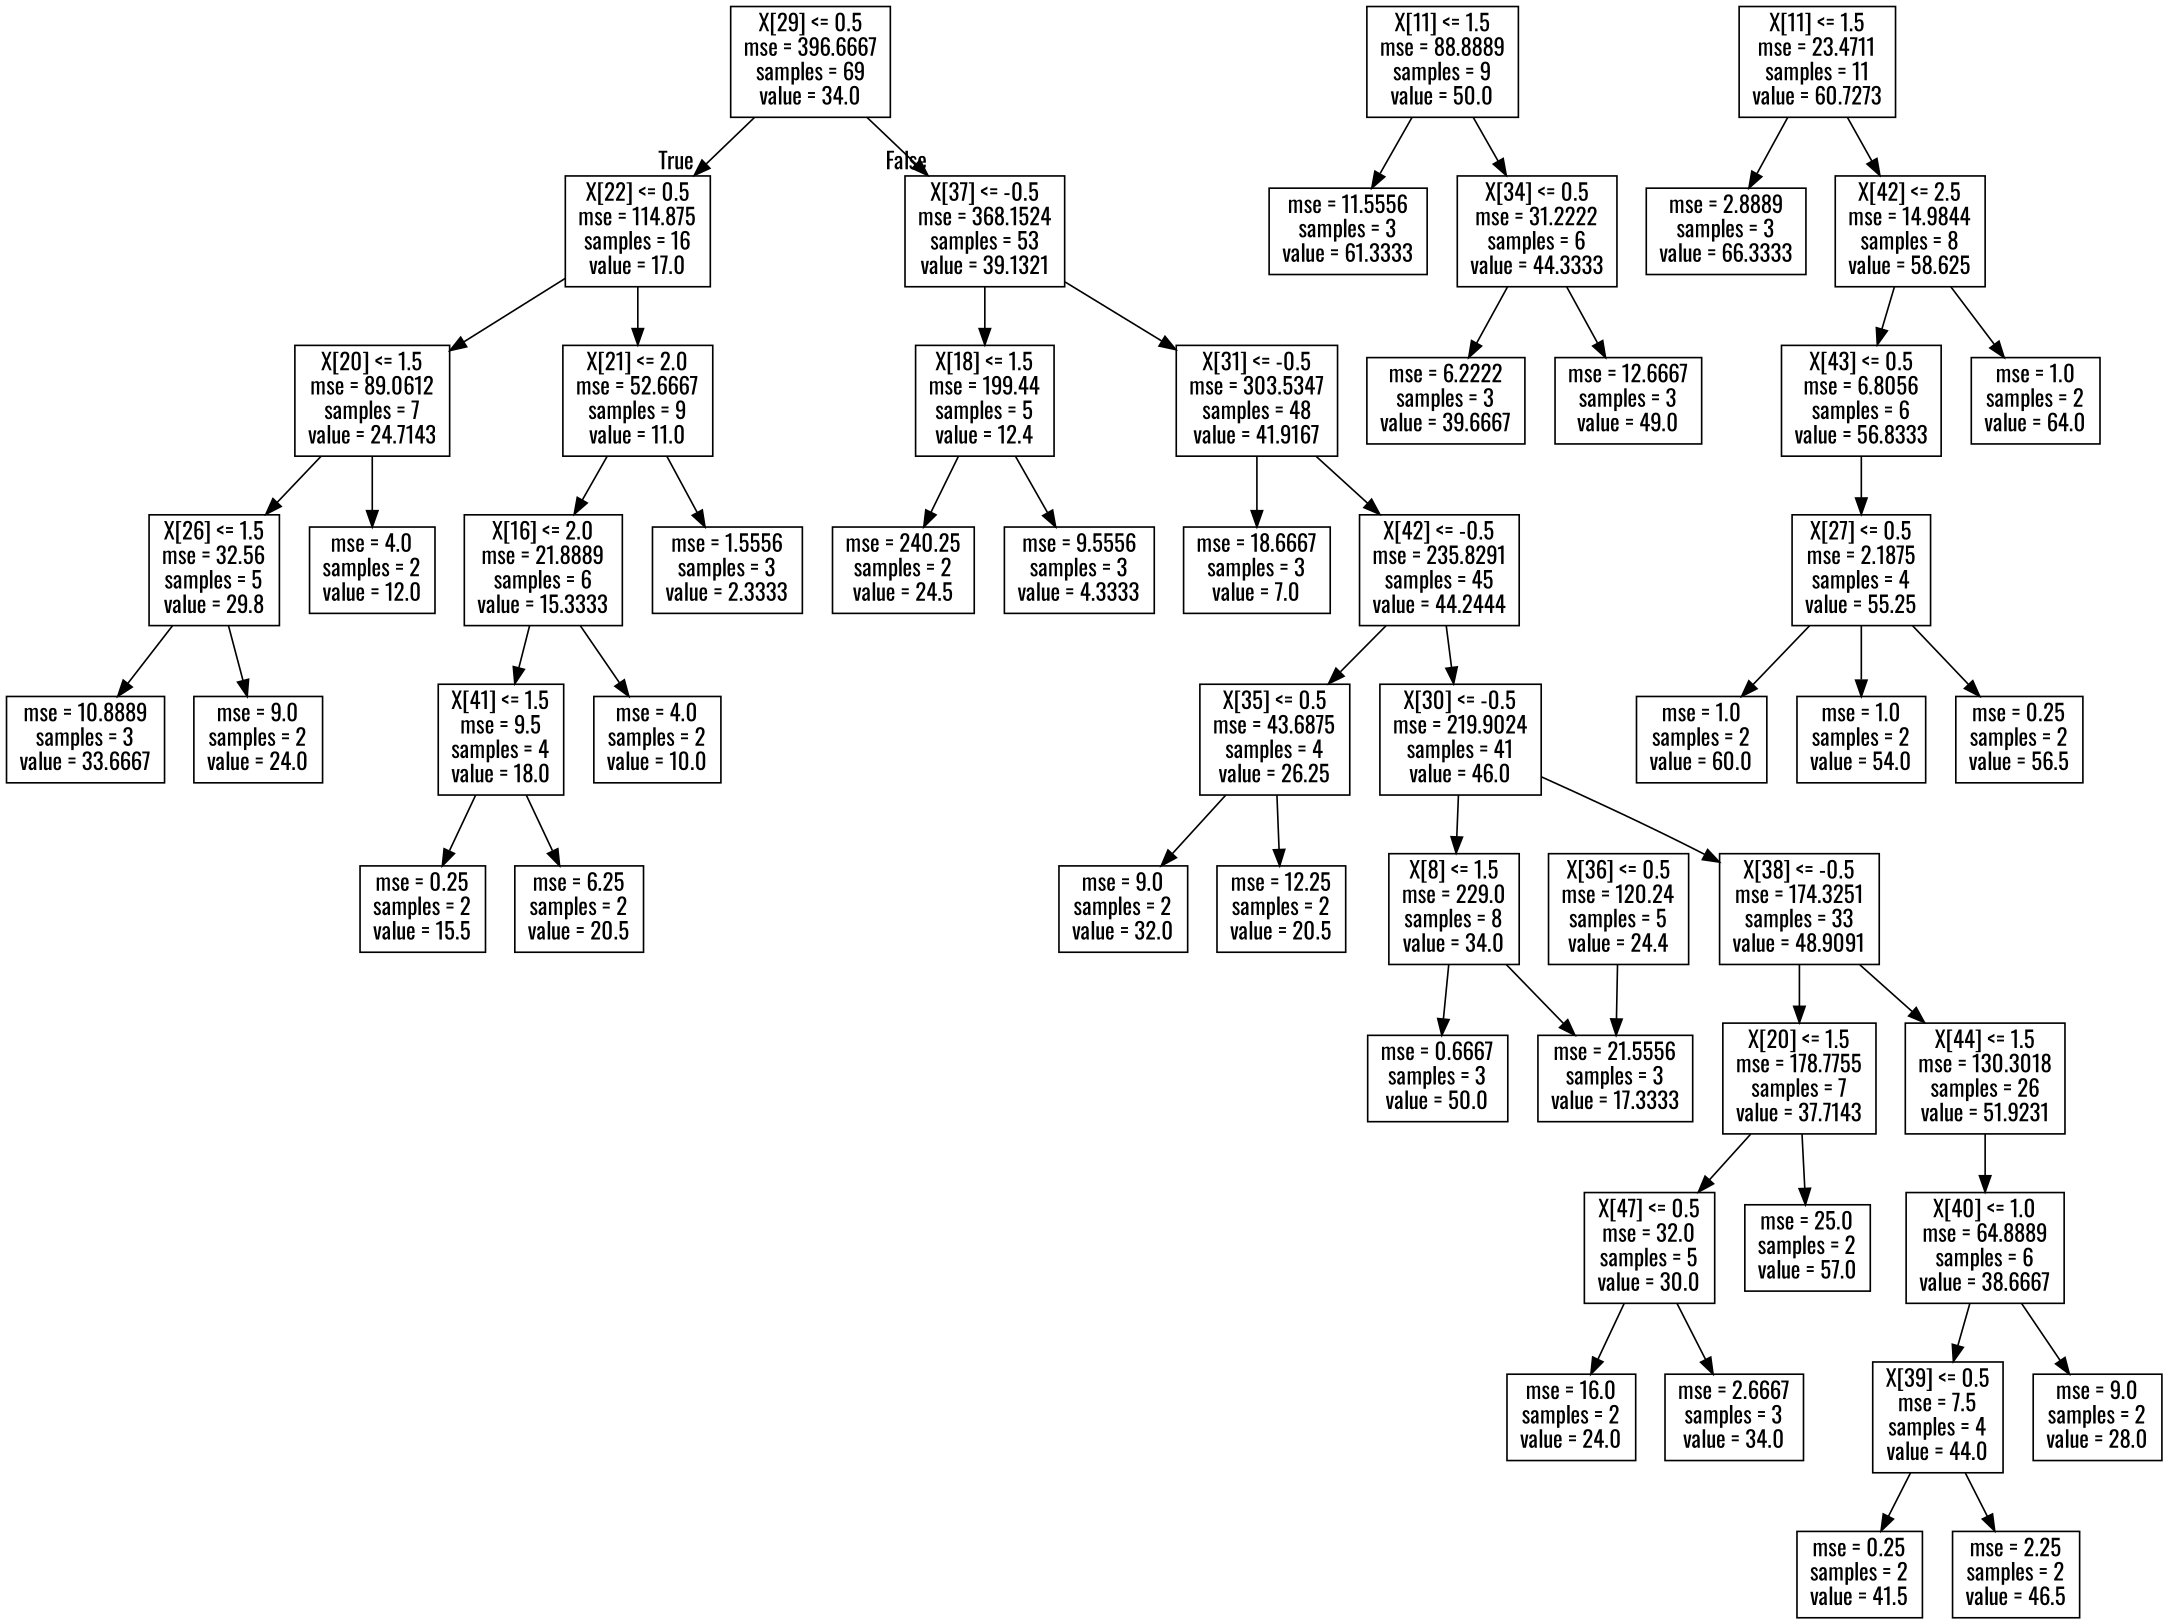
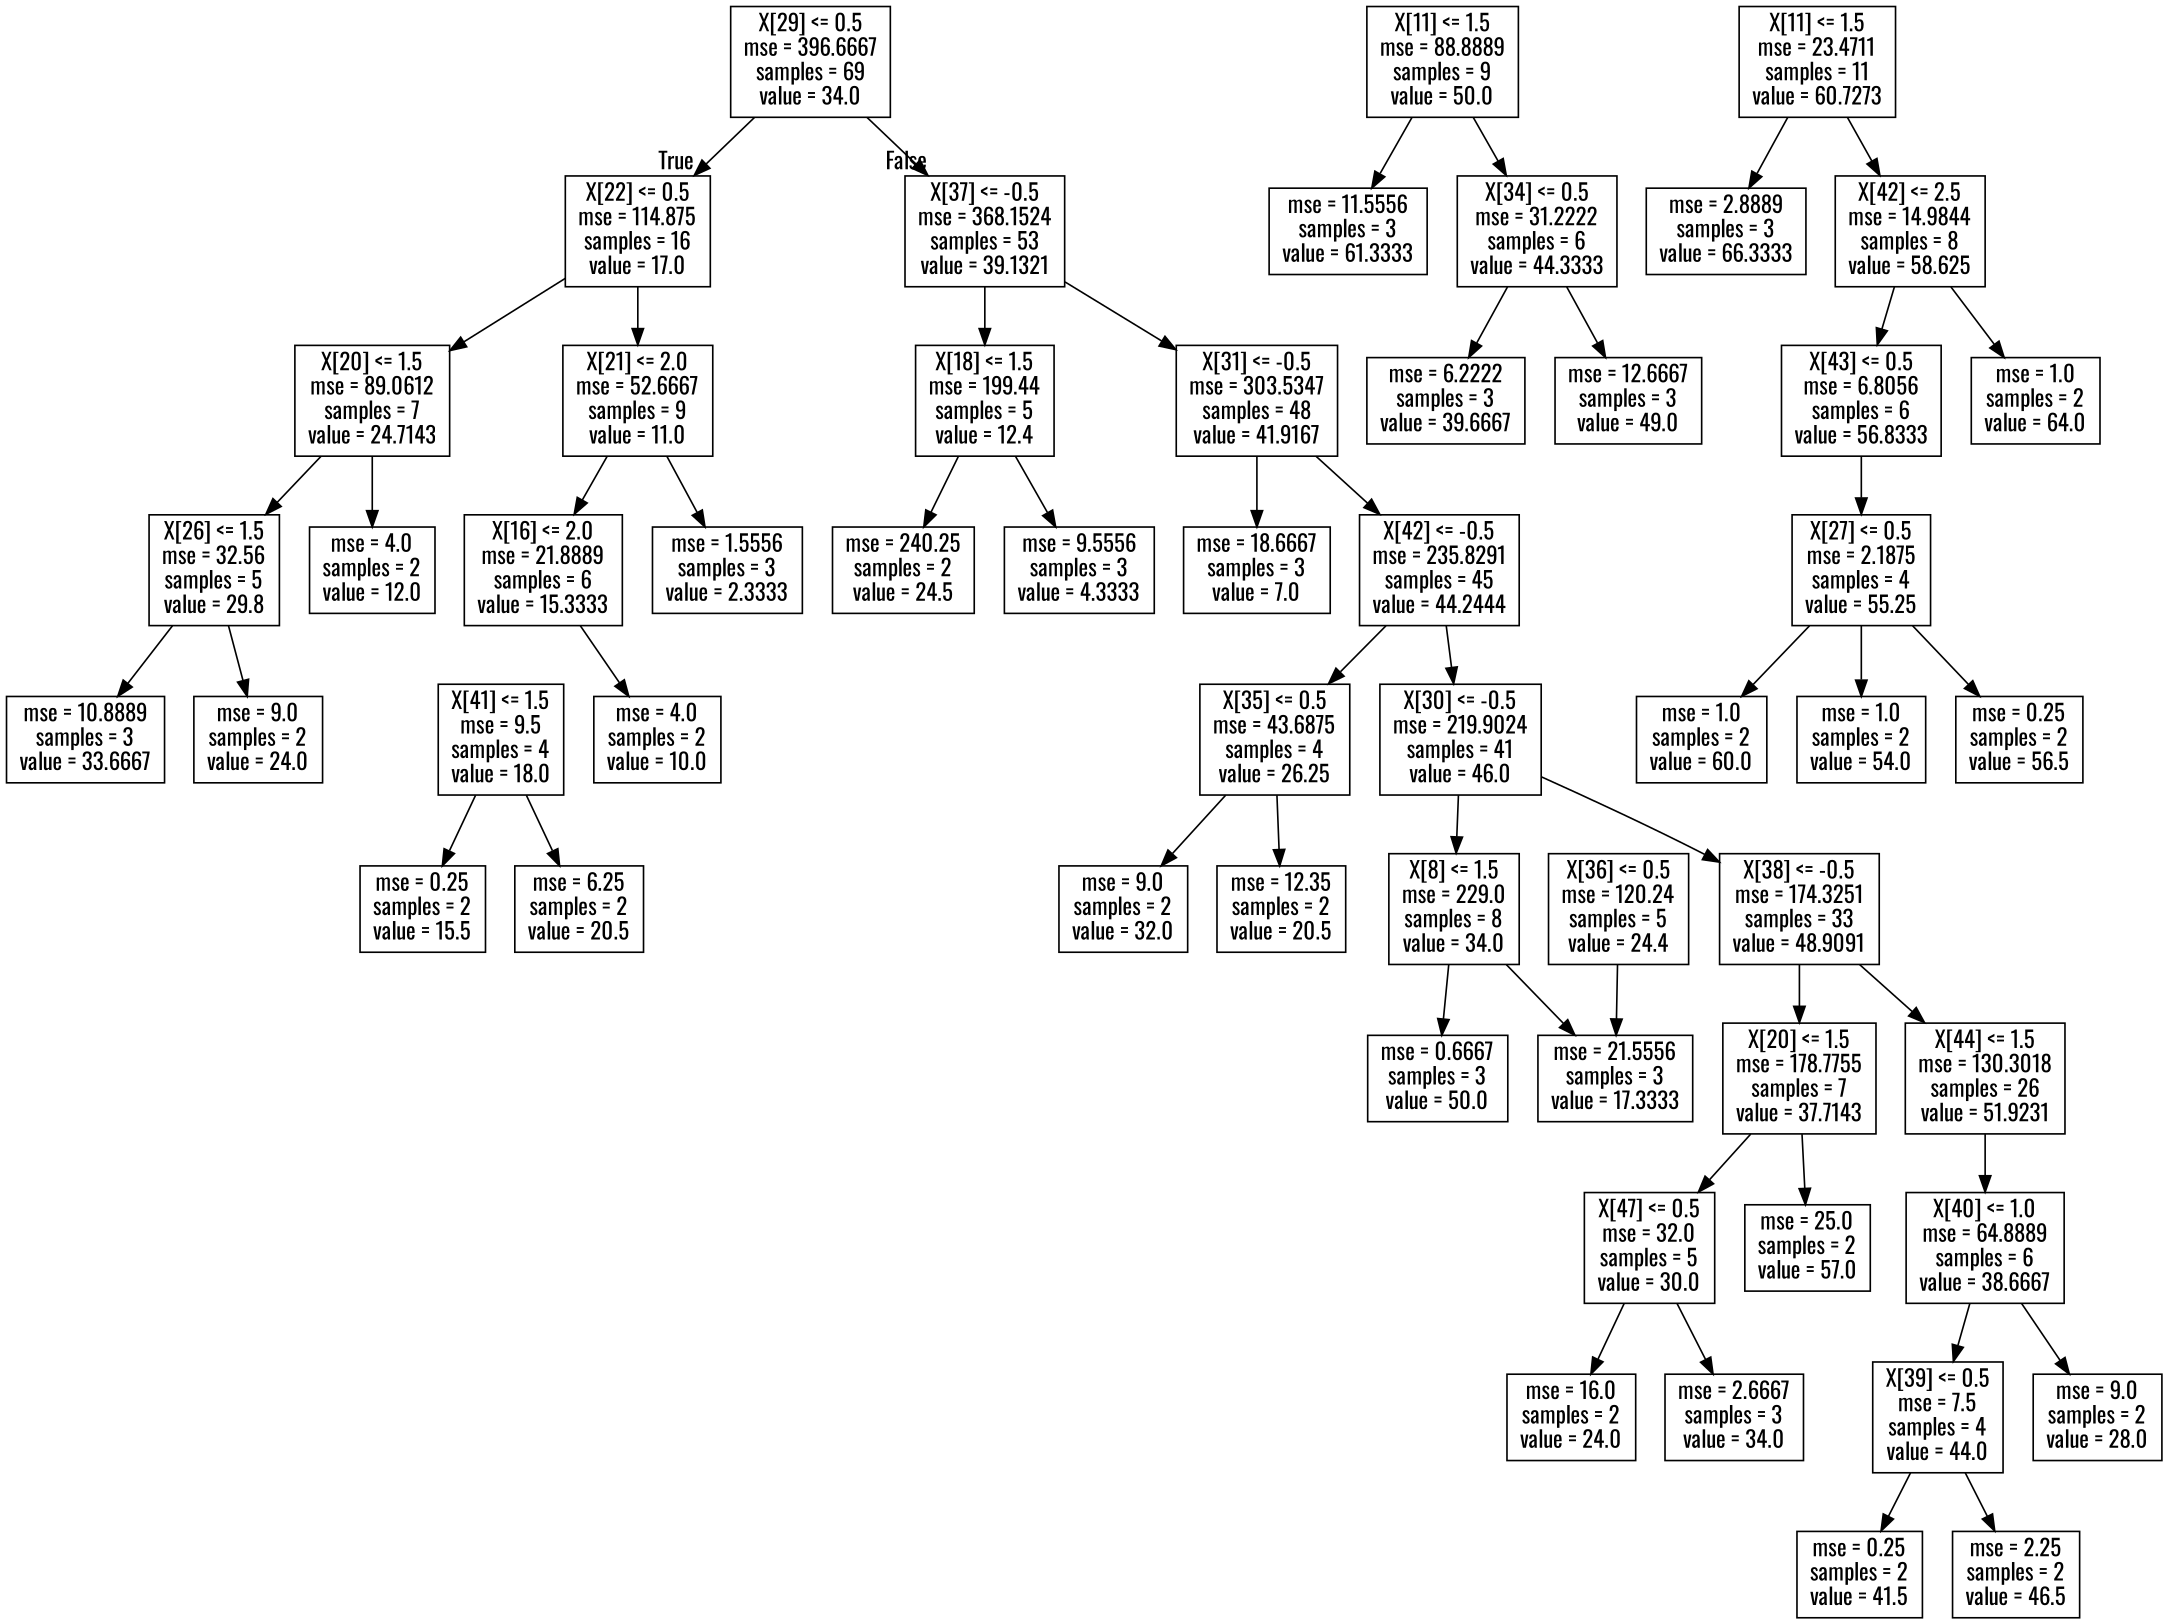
(524, 647) -> none
(1281, 909) -> (1281, 909)
